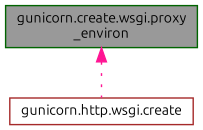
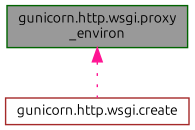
(102, 27) -> (97, 27)
